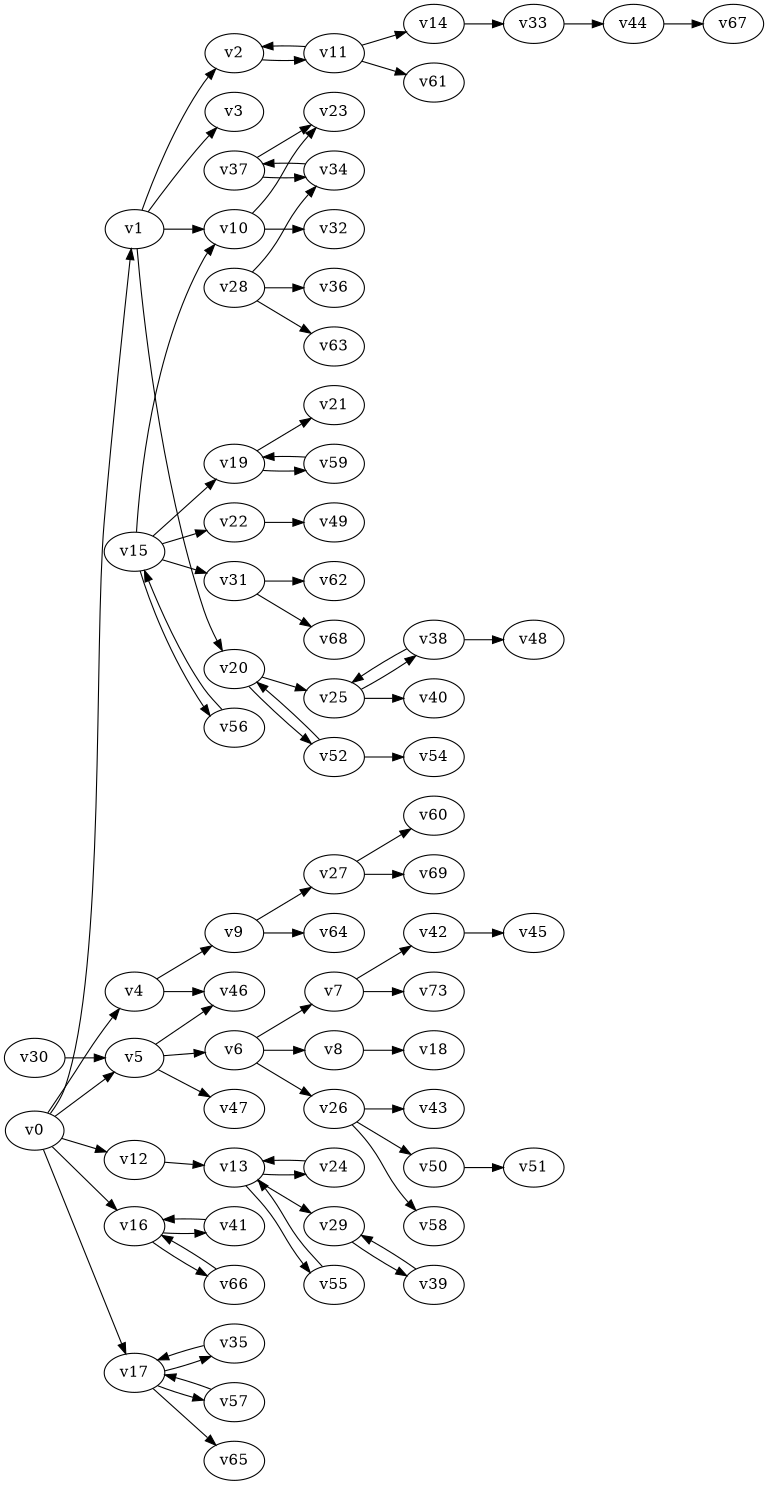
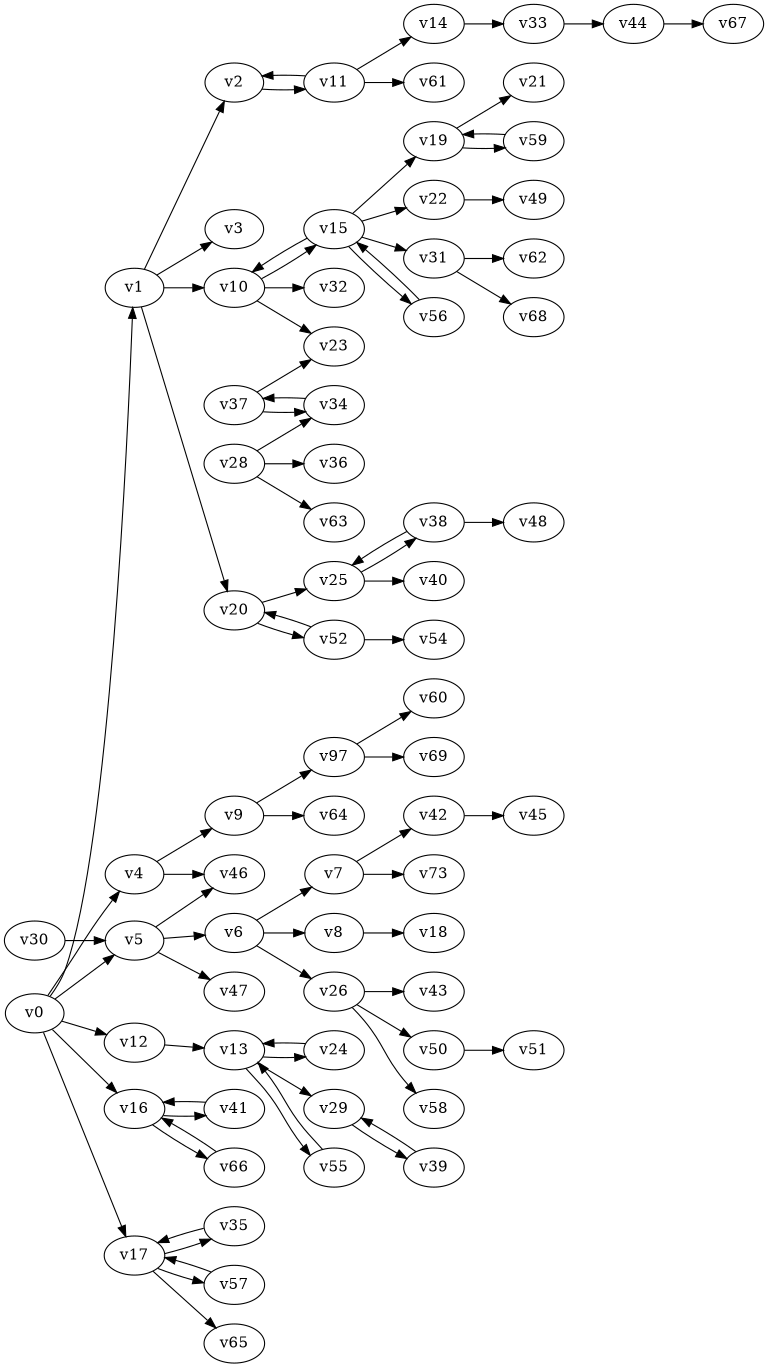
none -> (285, 266)
(334, 874) -> (334, 757)
